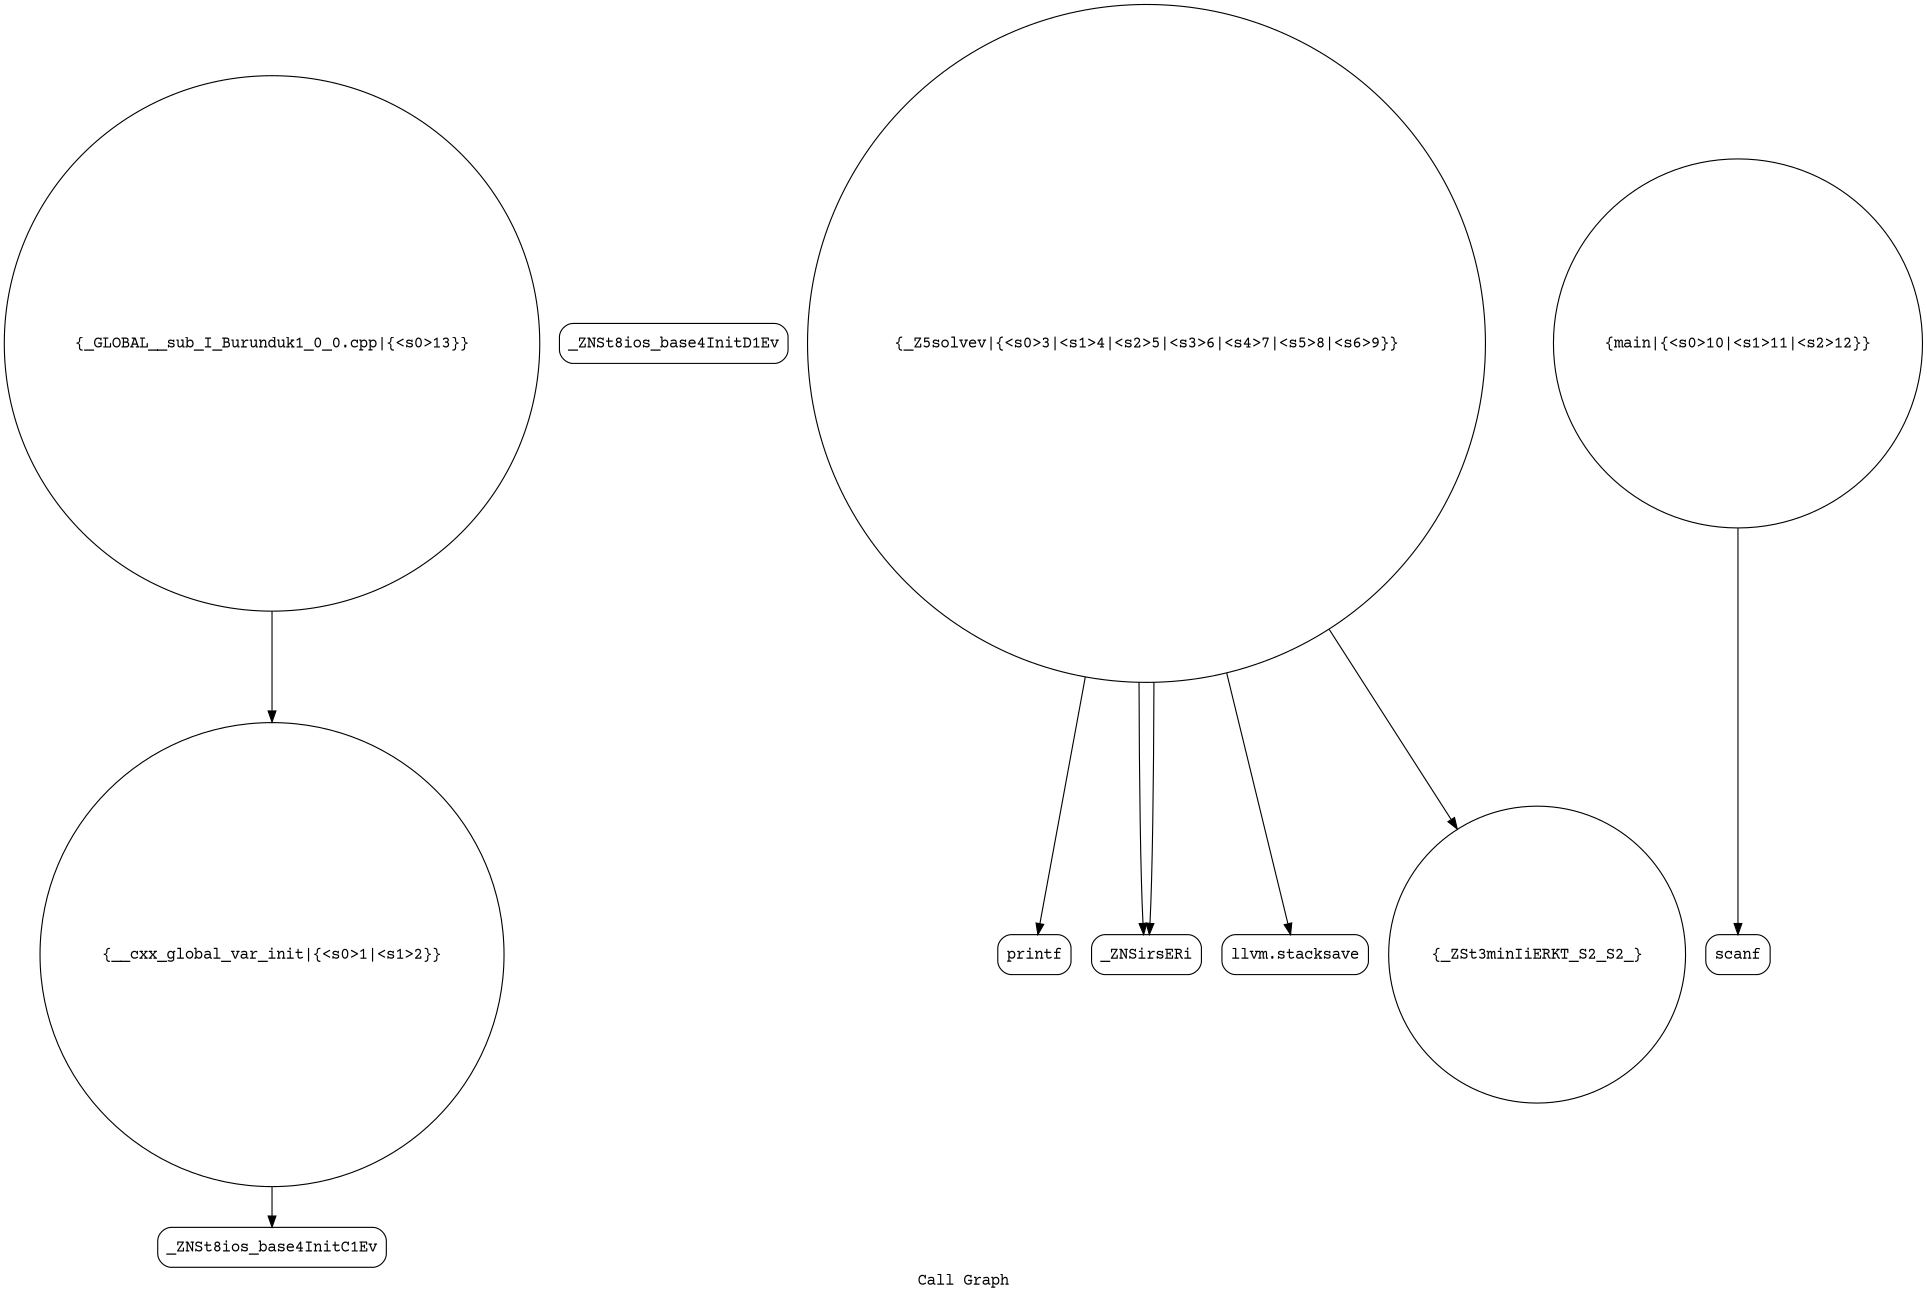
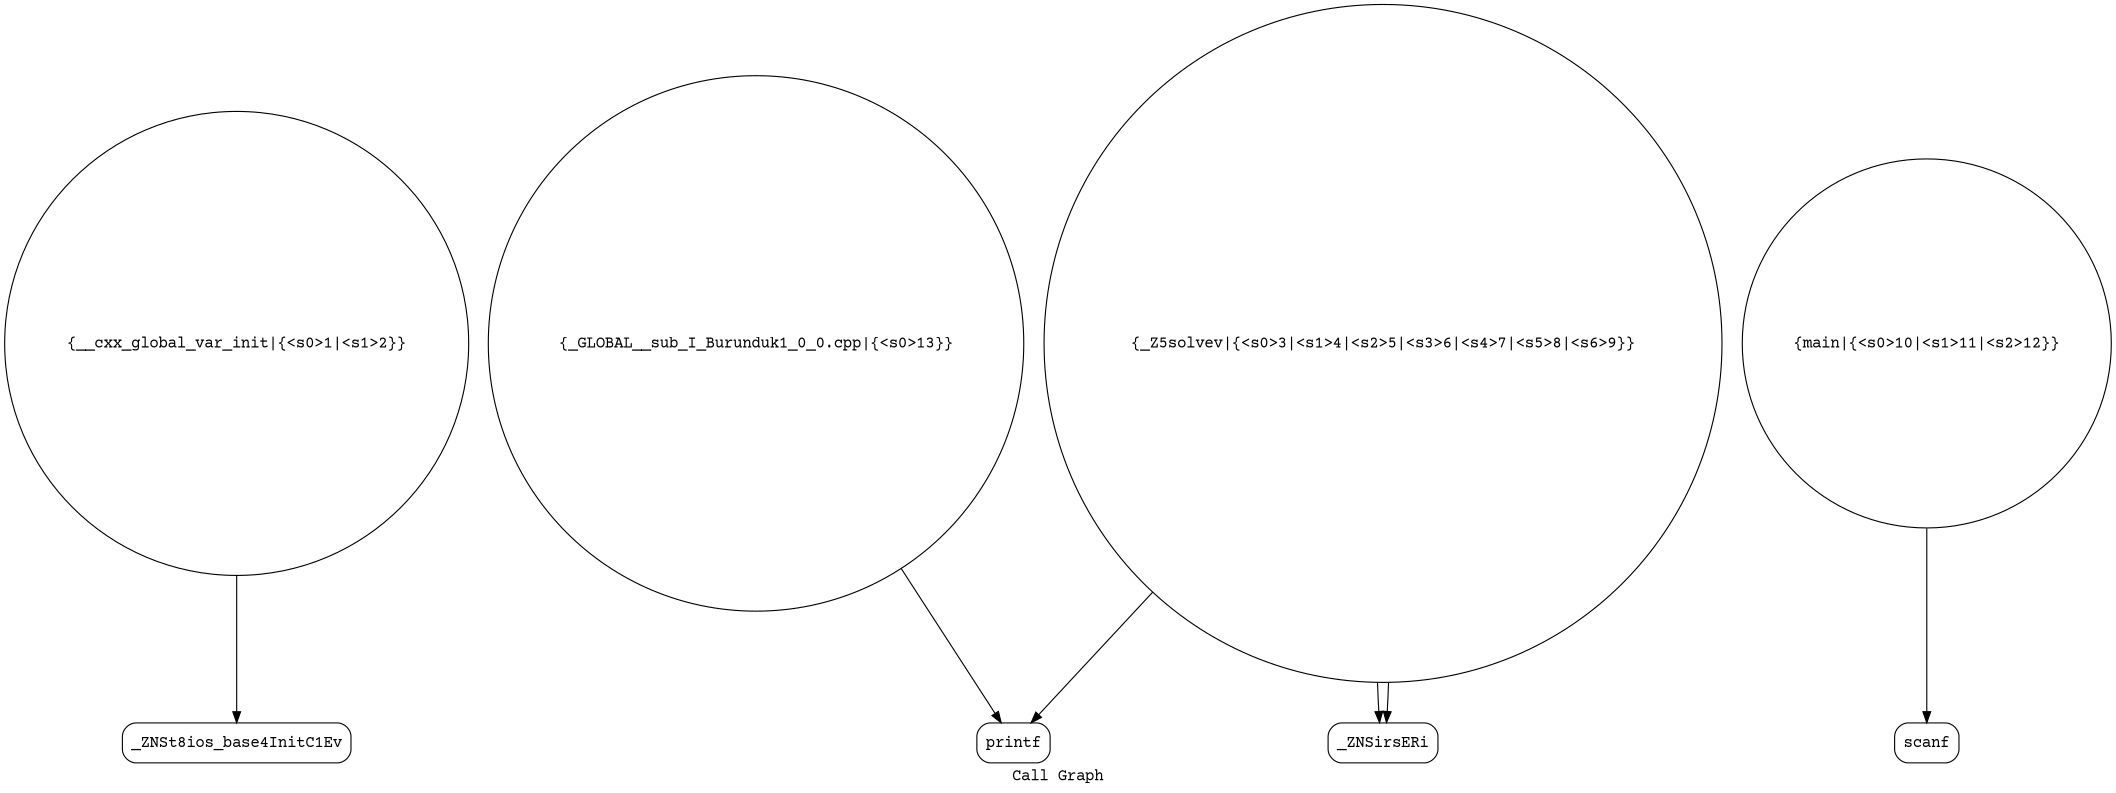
(674, 343) -> none
(272, 661) -> (948, 641)
(1295, 955) -> none
(1537, 955) -> none
